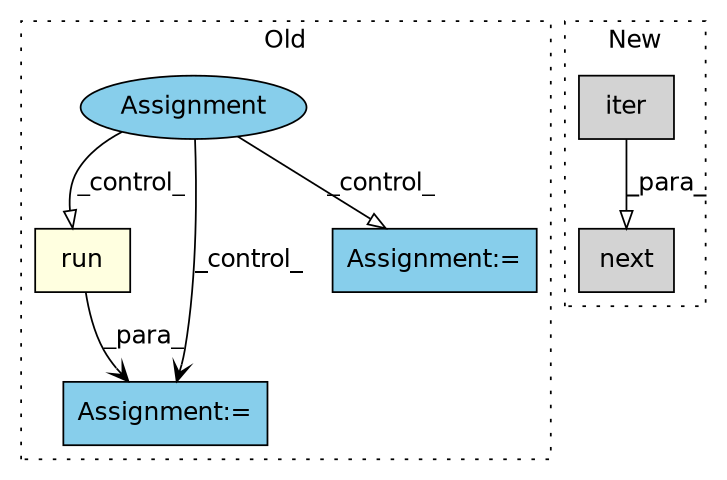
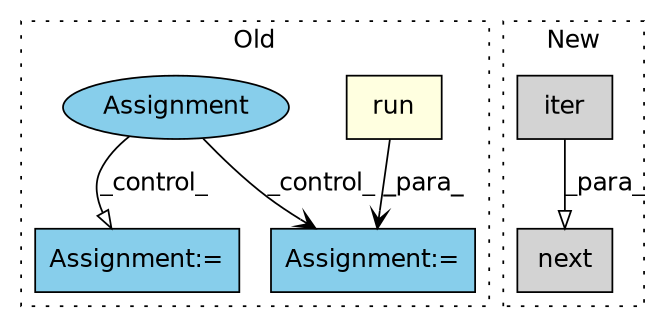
(83, 163) -> none
